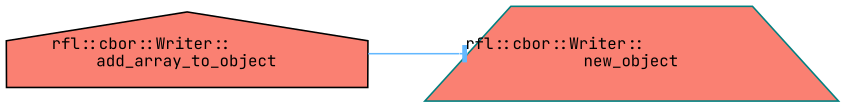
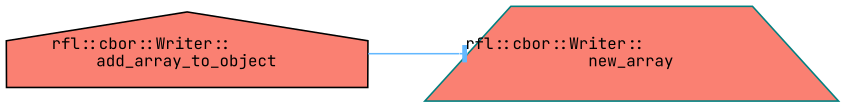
(632, 54) -> (632, 54)
